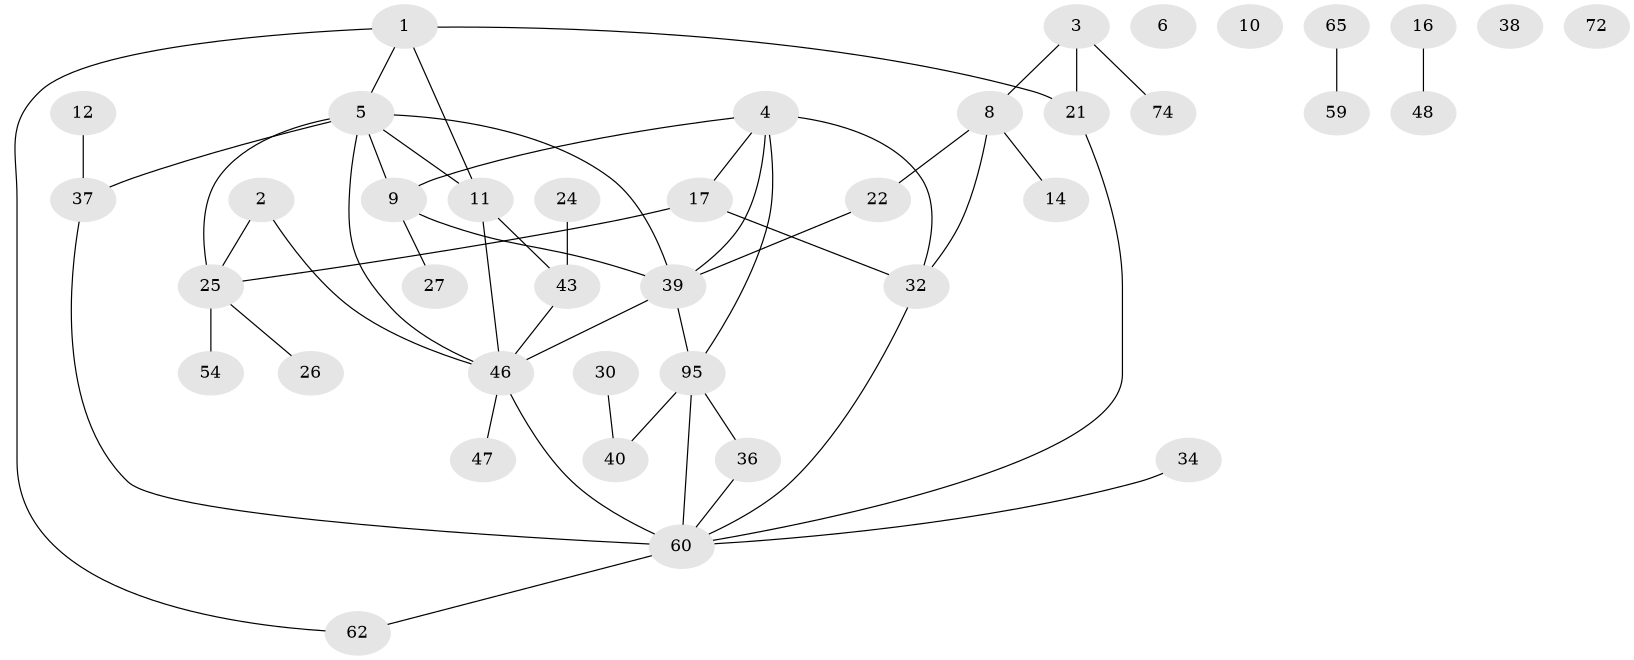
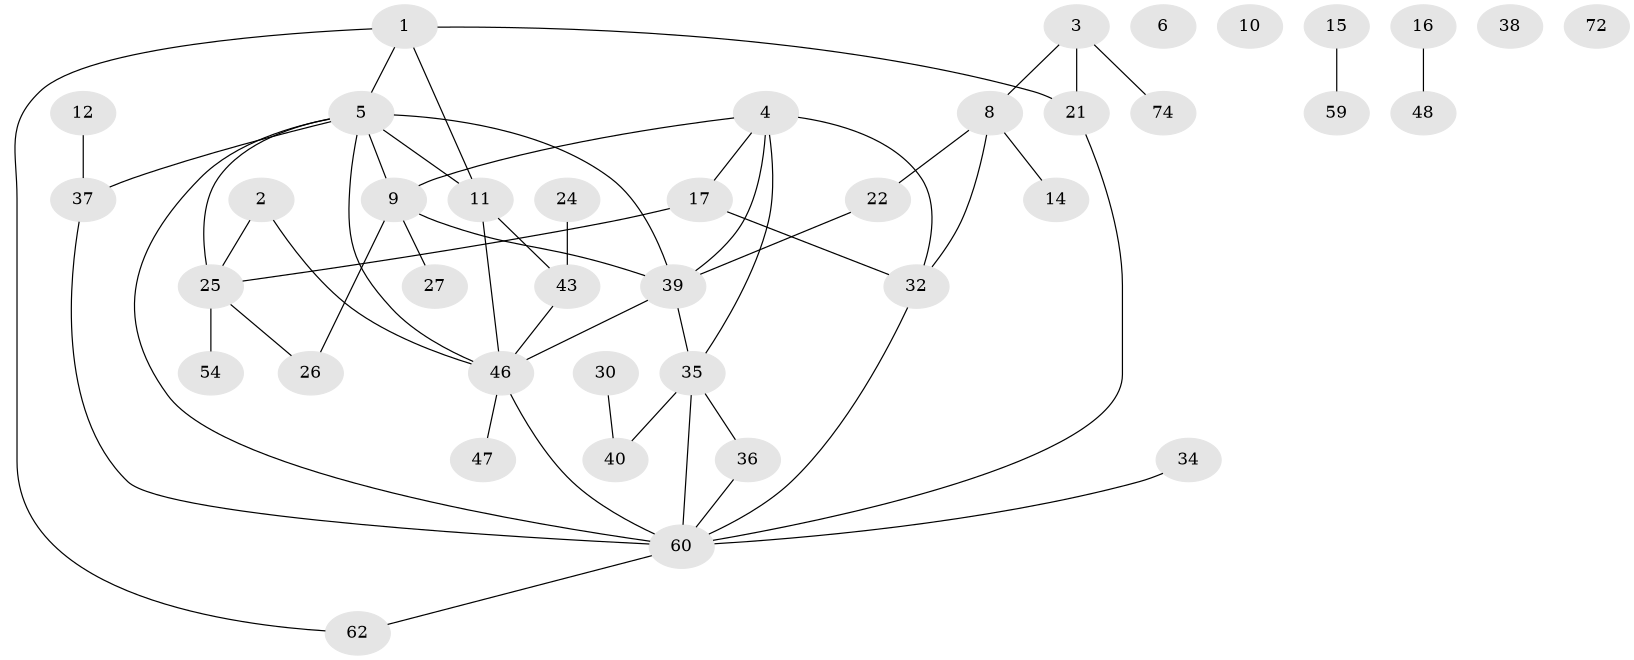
(1337, 26) -> (1337, 26)
none -> (352, 286)
(693, 373) -> (693, 373)
none -> (216, 431)
